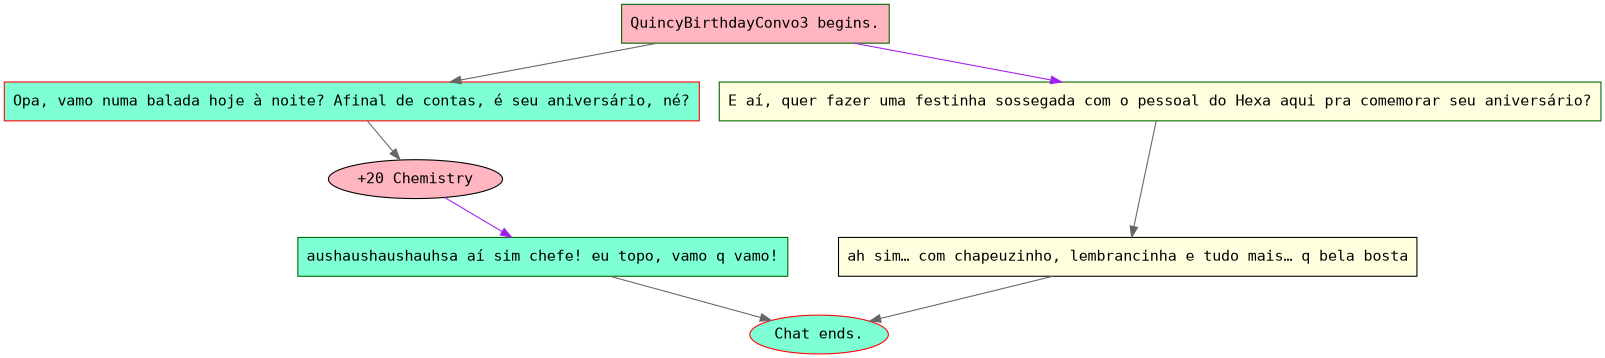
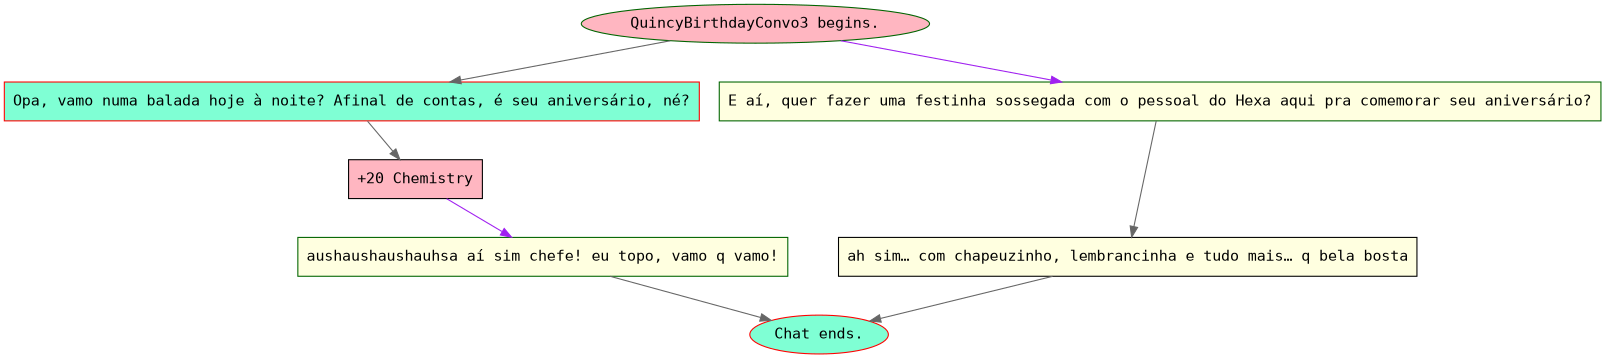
(755, 24) -> (755, 24)
(415, 179) -> (415, 179)
(543, 257) -> (543, 257)
